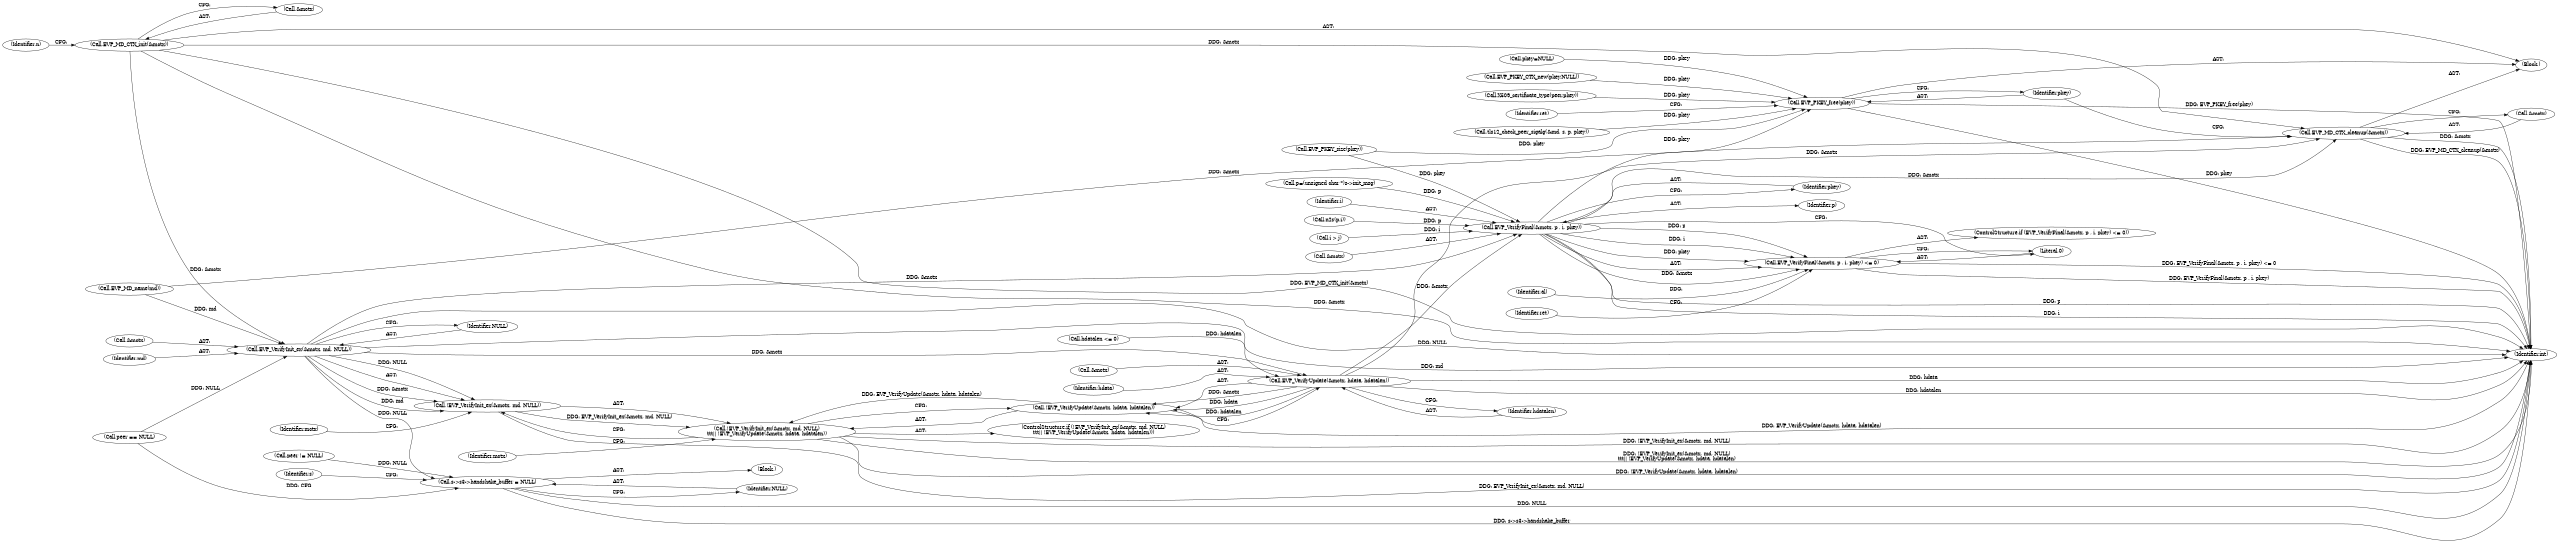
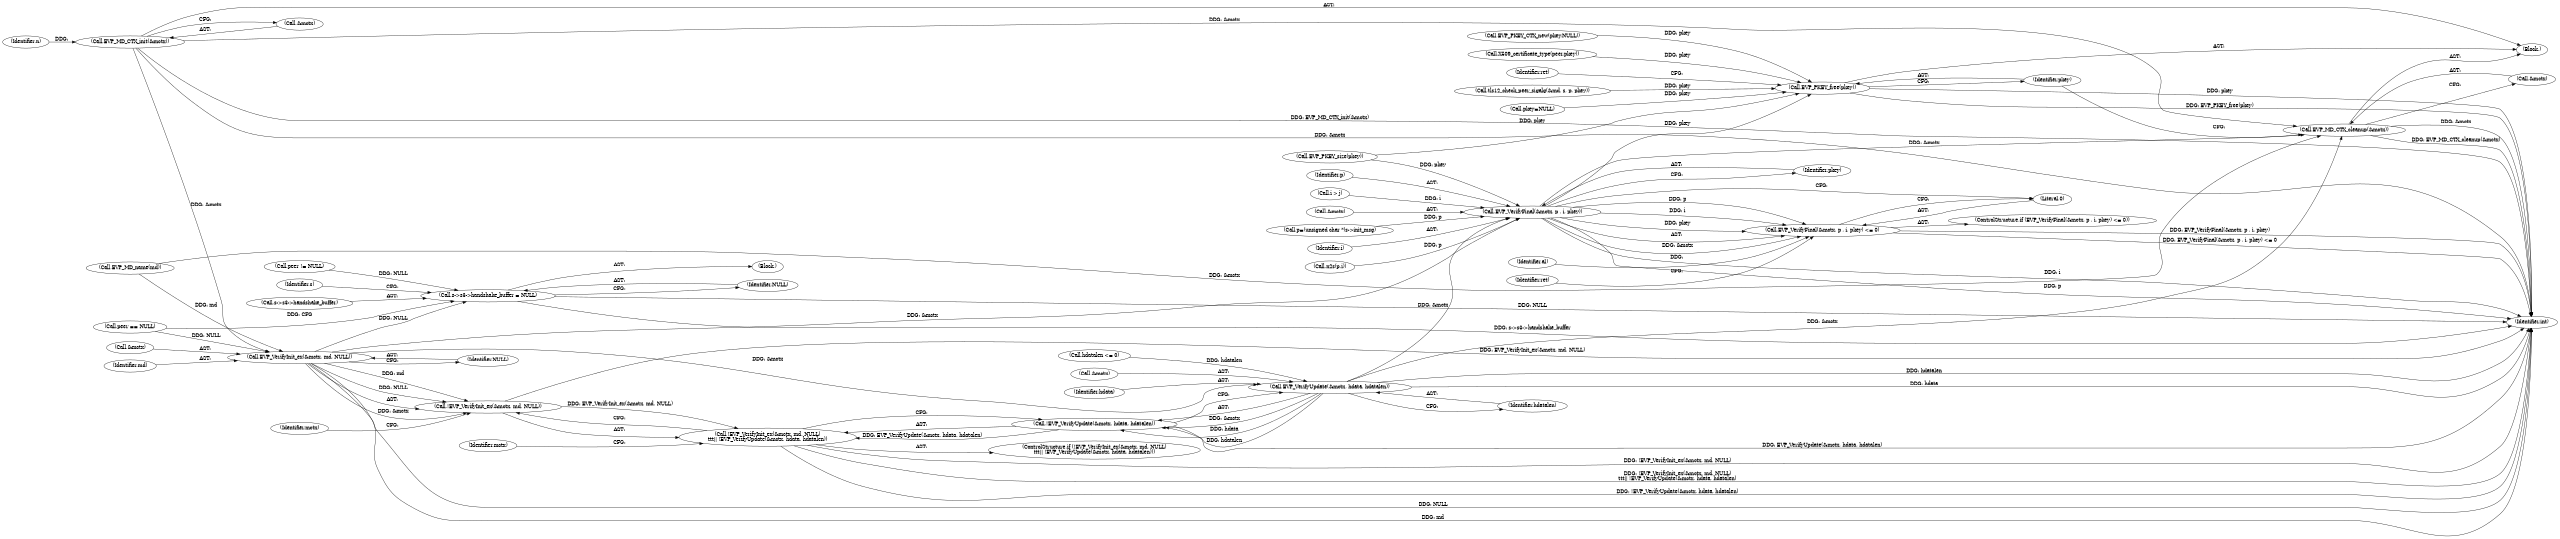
(62, 43) -> (62, 39)
(1677, 209) -> (1430, 188)
none -> (300, 303)
